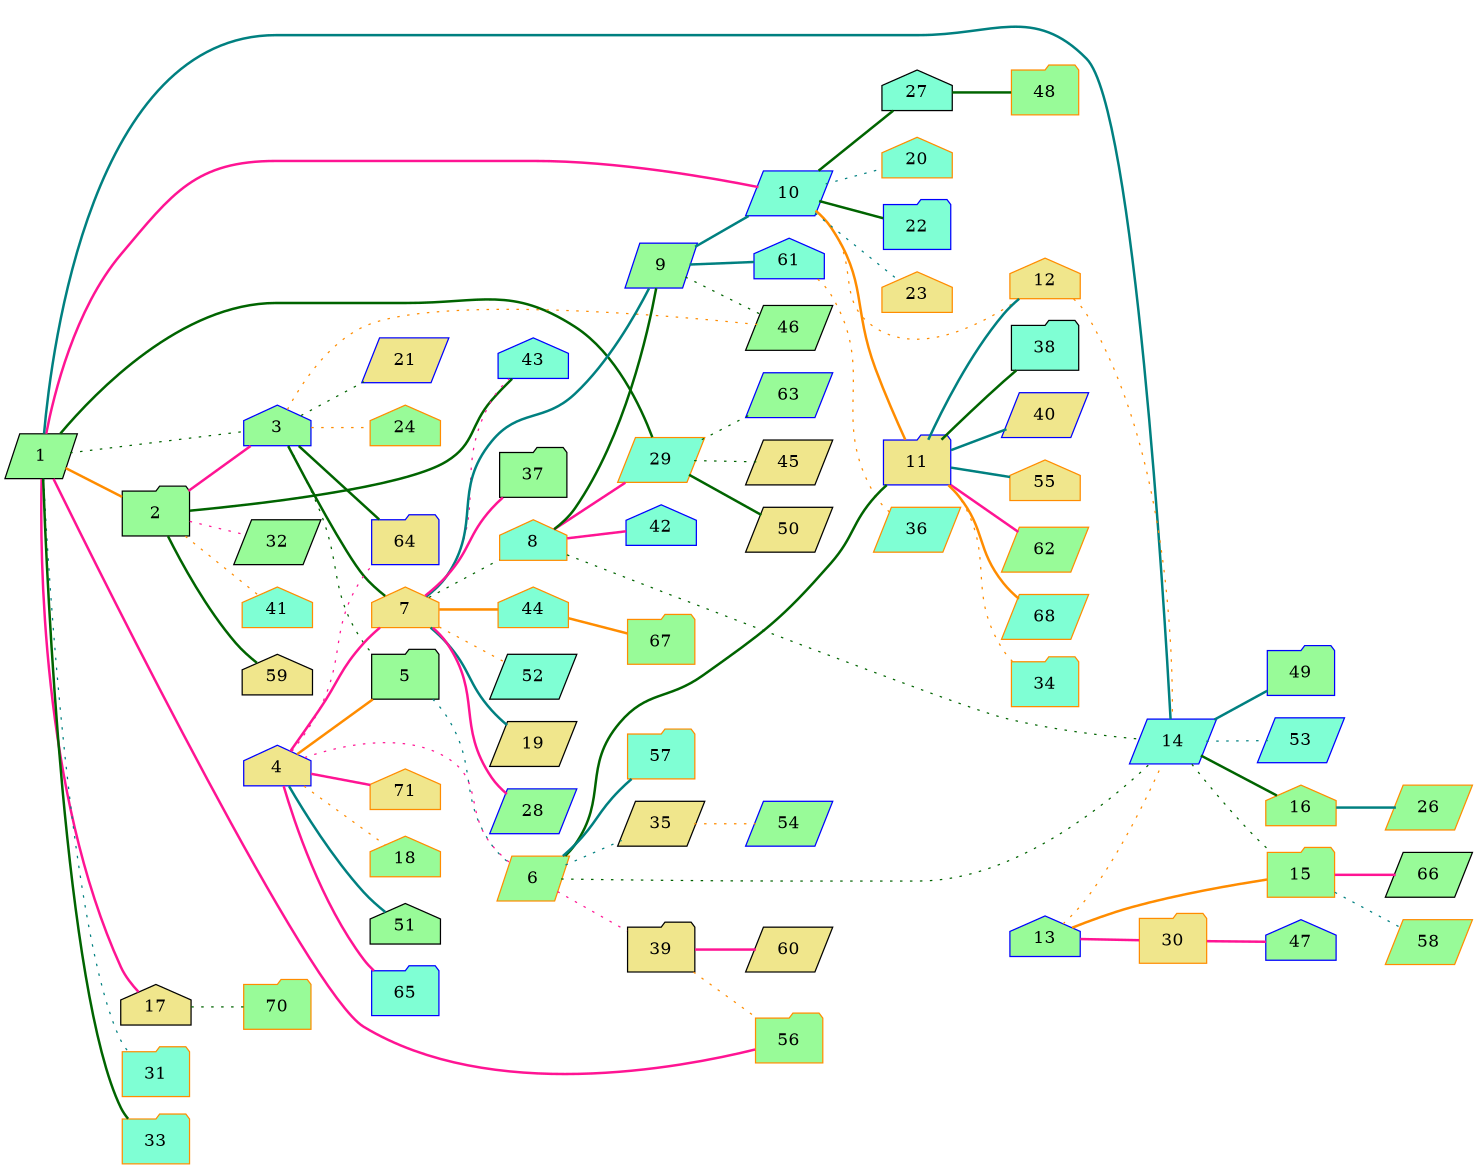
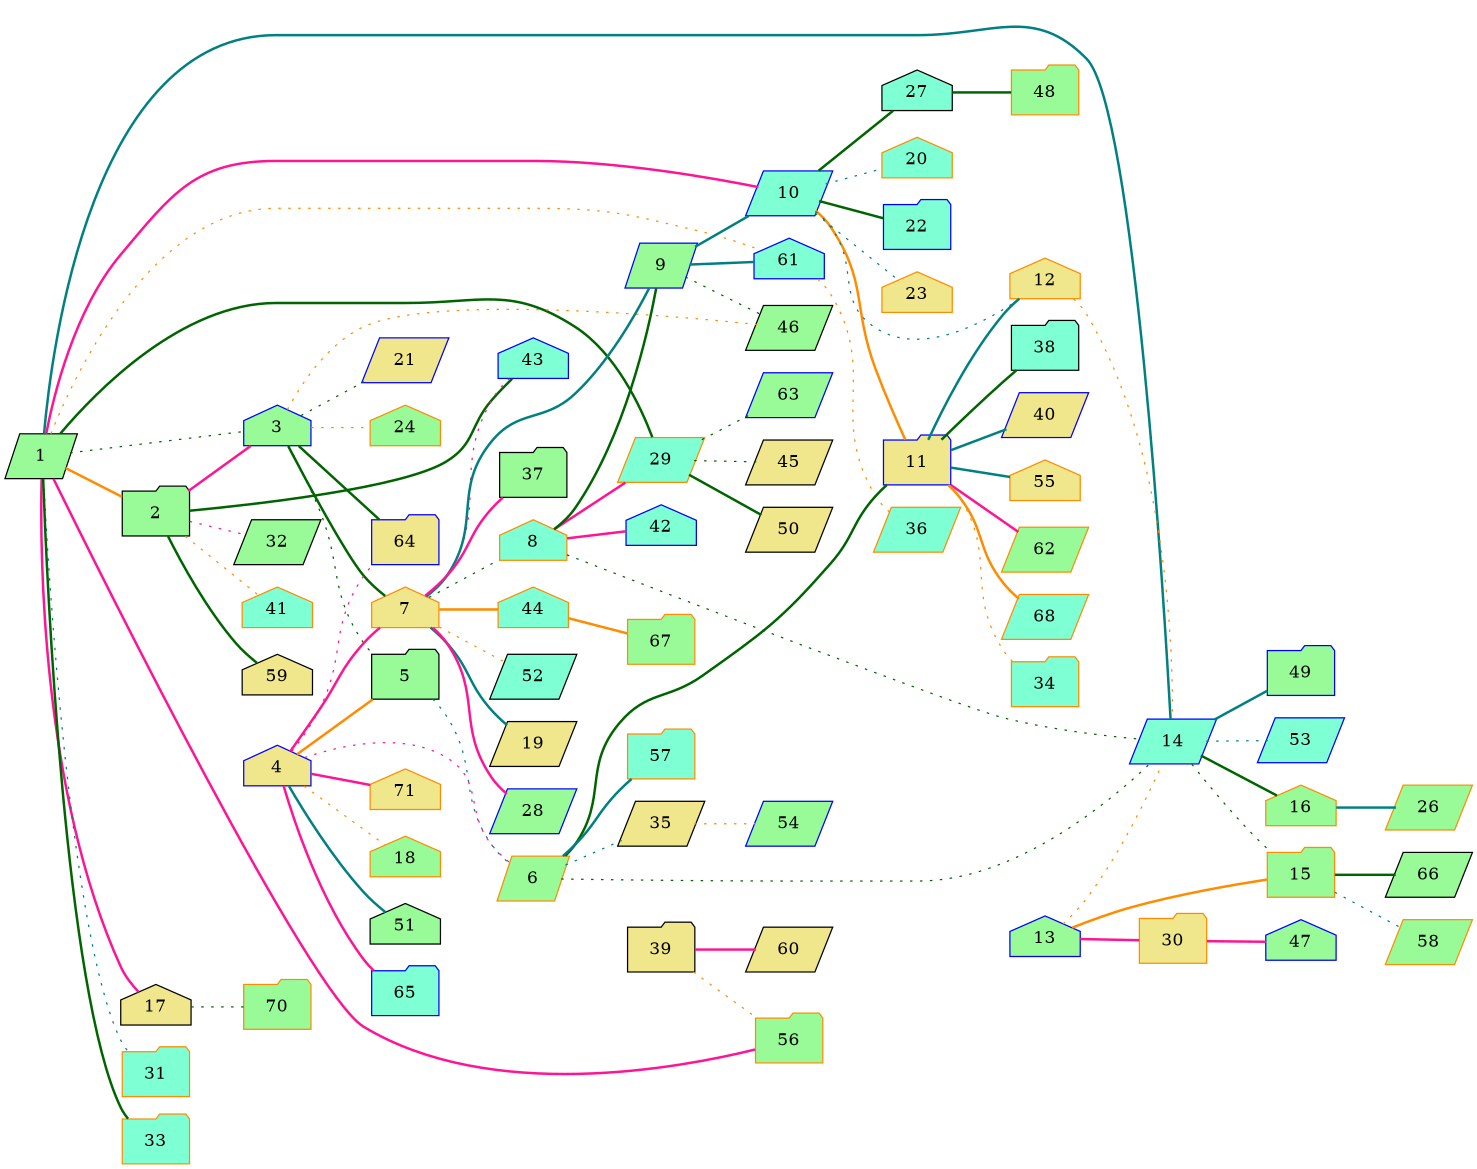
none -> (353, 208)
(884, 332) -> (884, 332)
(1365, 875) -> (1365, 875)
(592, 911) -> none
